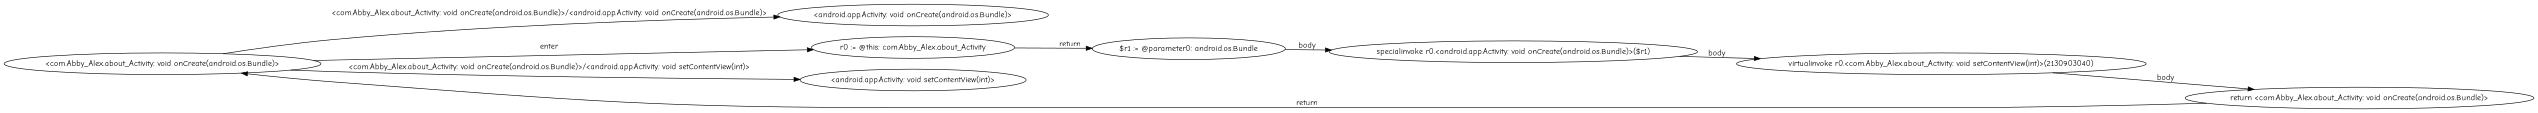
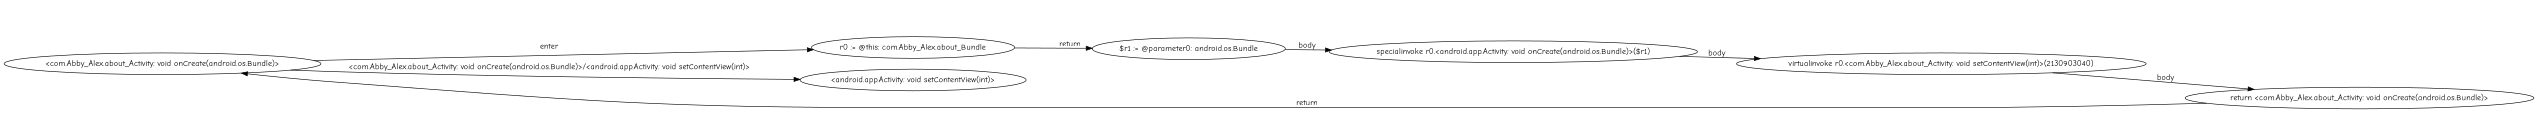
(913, 15) -> none
(913, 48) -> (913, 48)
